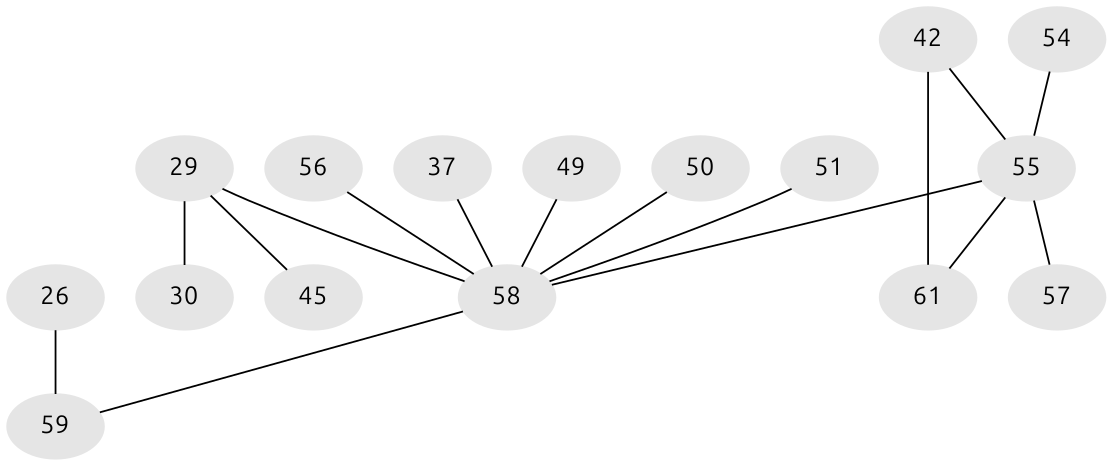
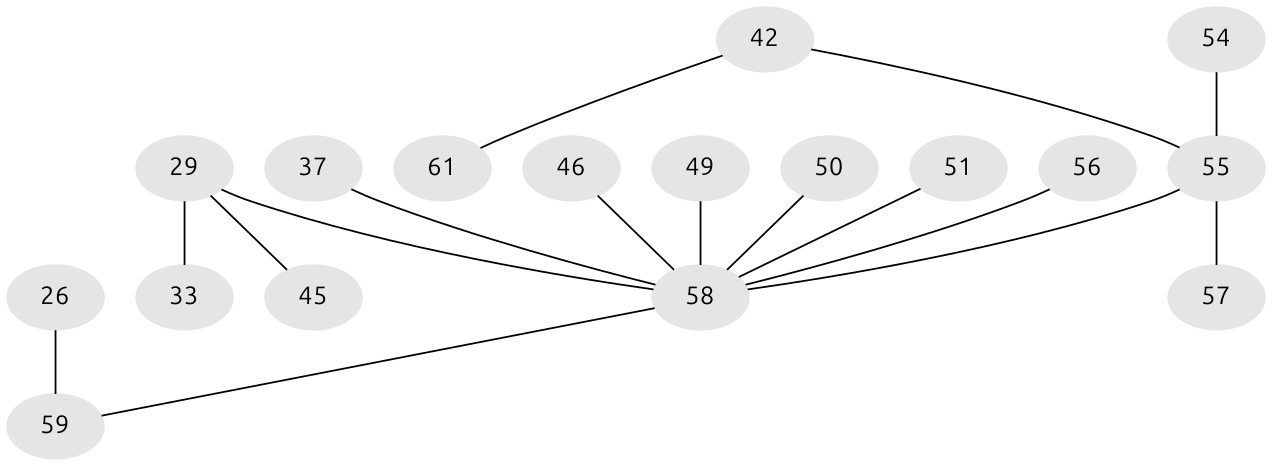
none -> (572, 168)
(977, 233) -> none
(185, 297) -> (185, 297)
